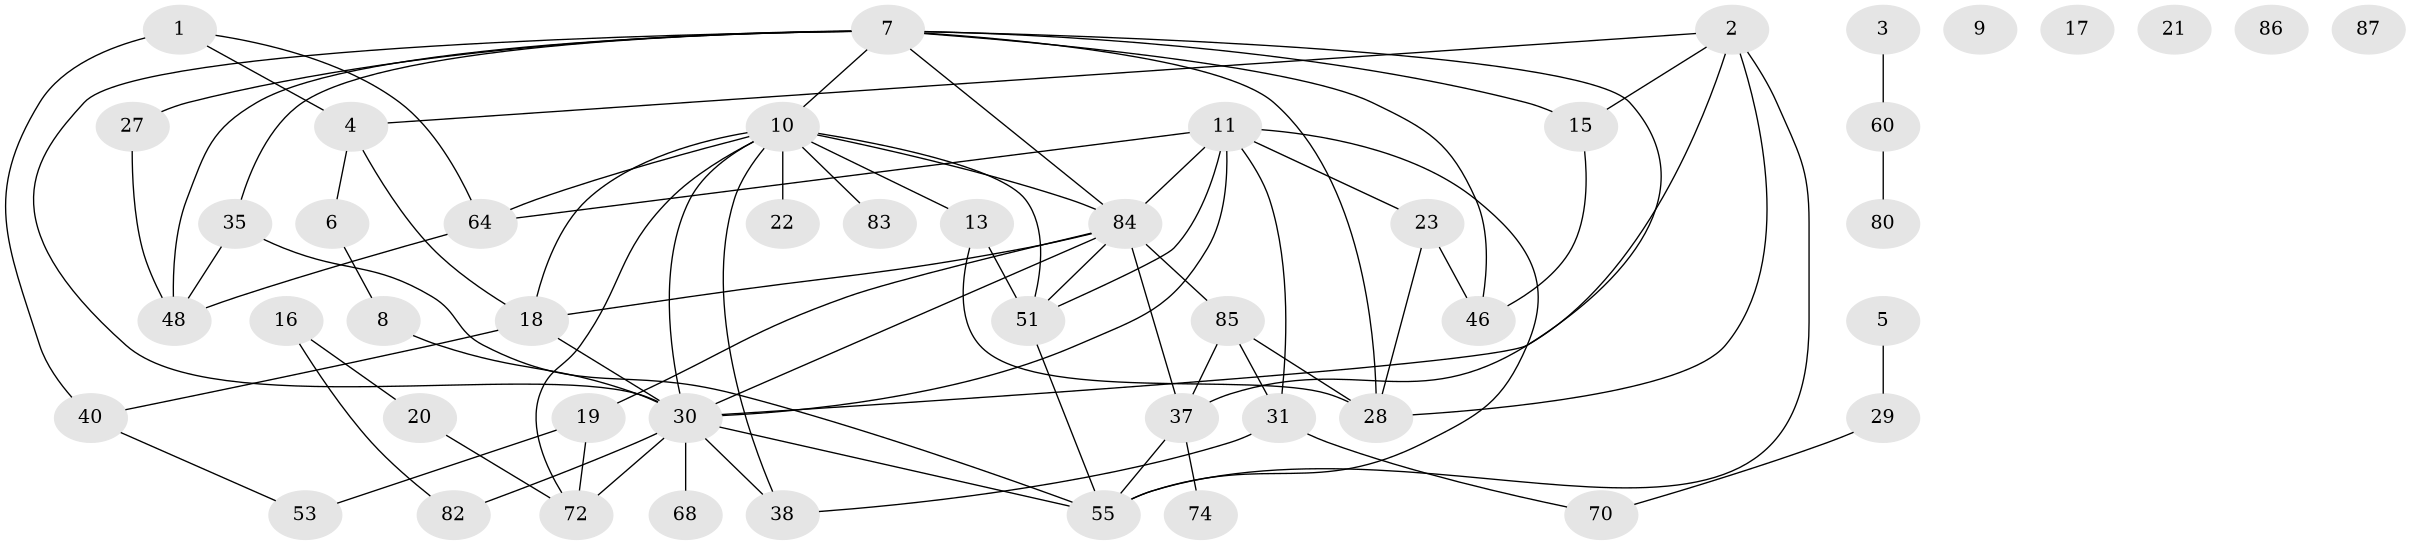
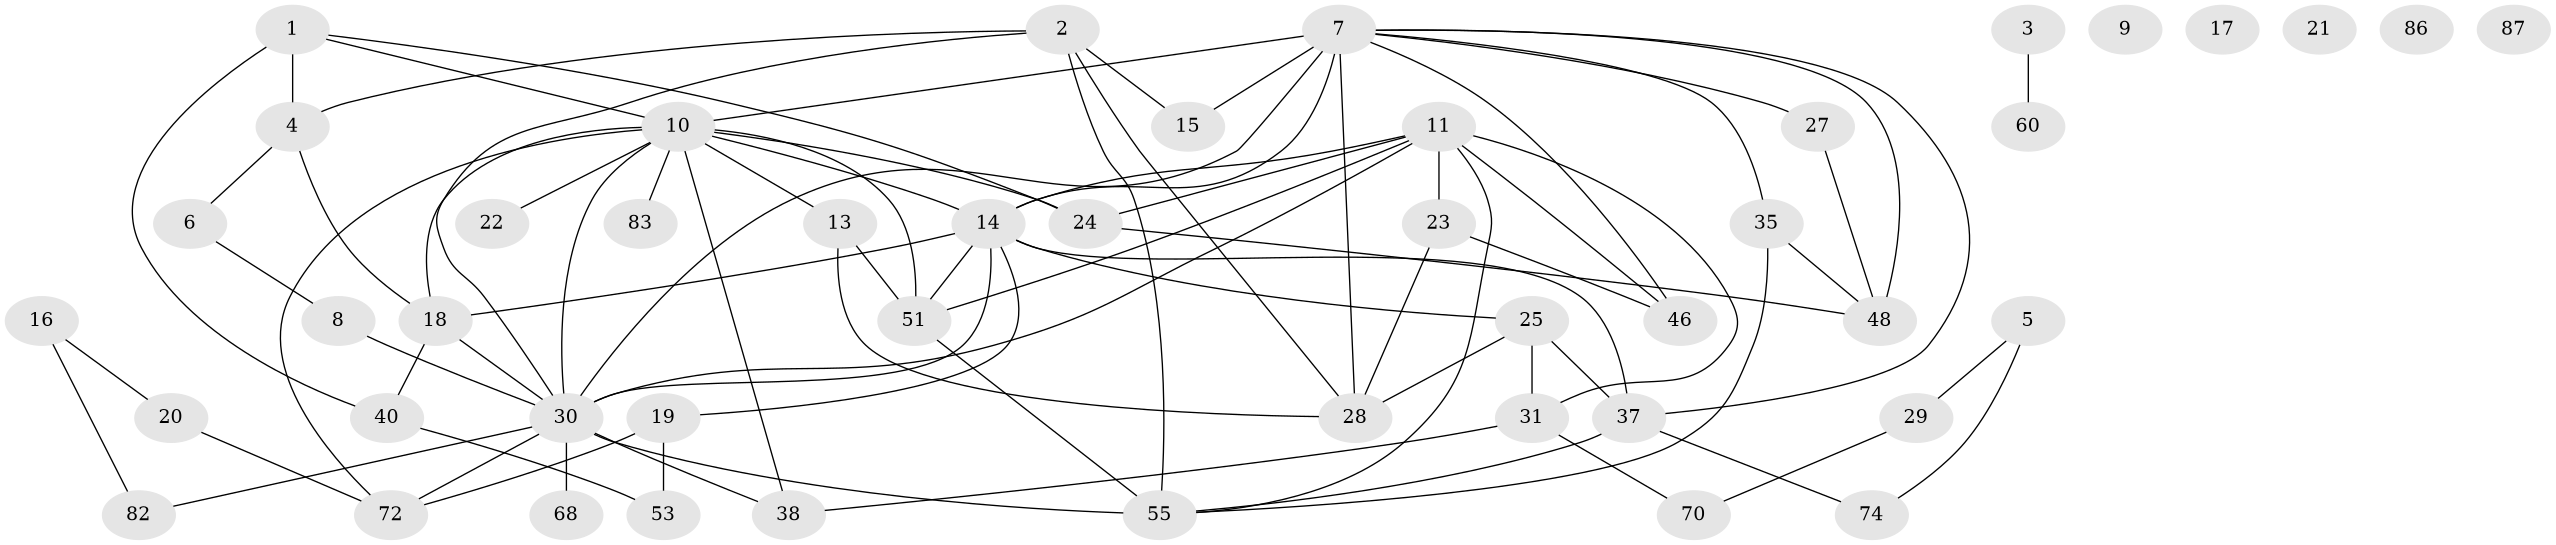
none -> (501, 82)
(481, 224) -> (1086, 224)
(1125, 224) -> (989, 224)
(1883, 224) -> none
(1574, 243) -> (1561, 223)
(1228, 321) -> (1532, 321)
none -> (1973, 433)
